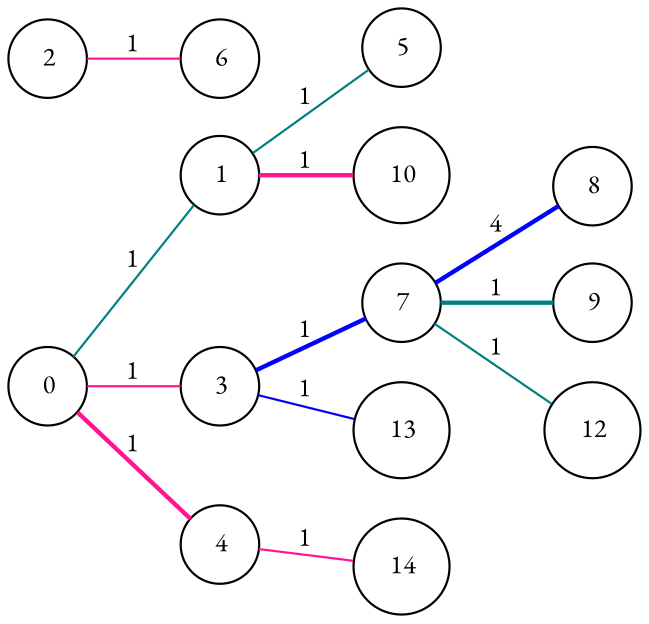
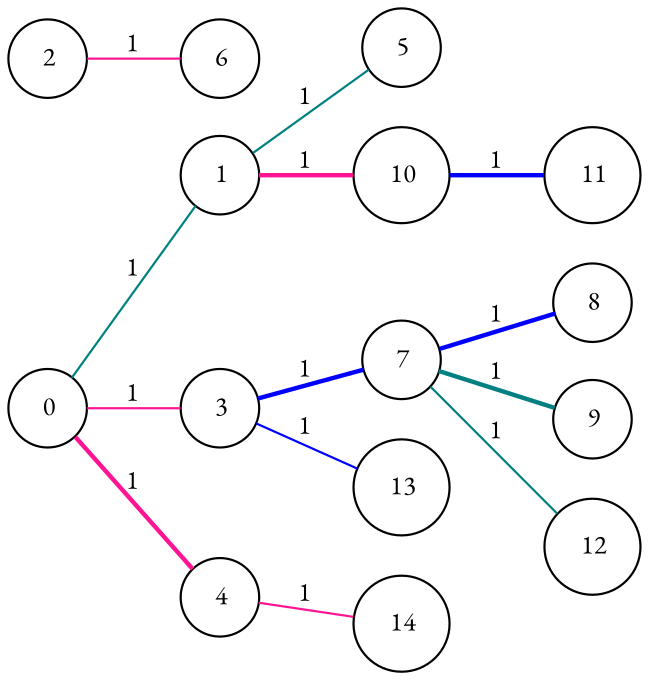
none -> (592, 175)
(497, 225) -> (497, 315)
